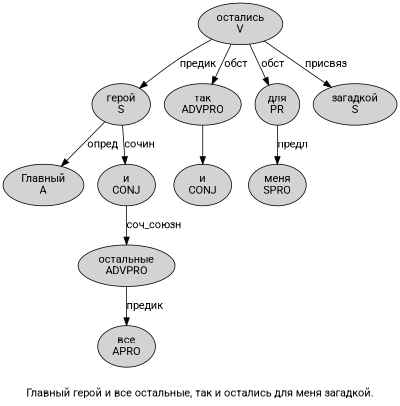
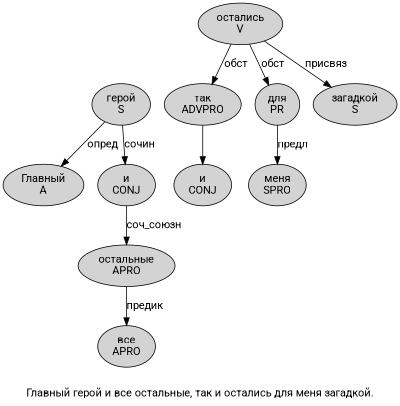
(178, 60) -> none
(127, 266) -> (127, 266)
